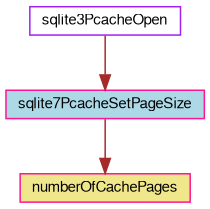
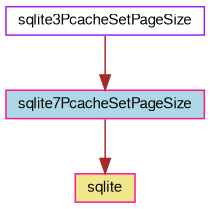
(105, 21) -> (105, 21)
(105, 188) -> (105, 188)
